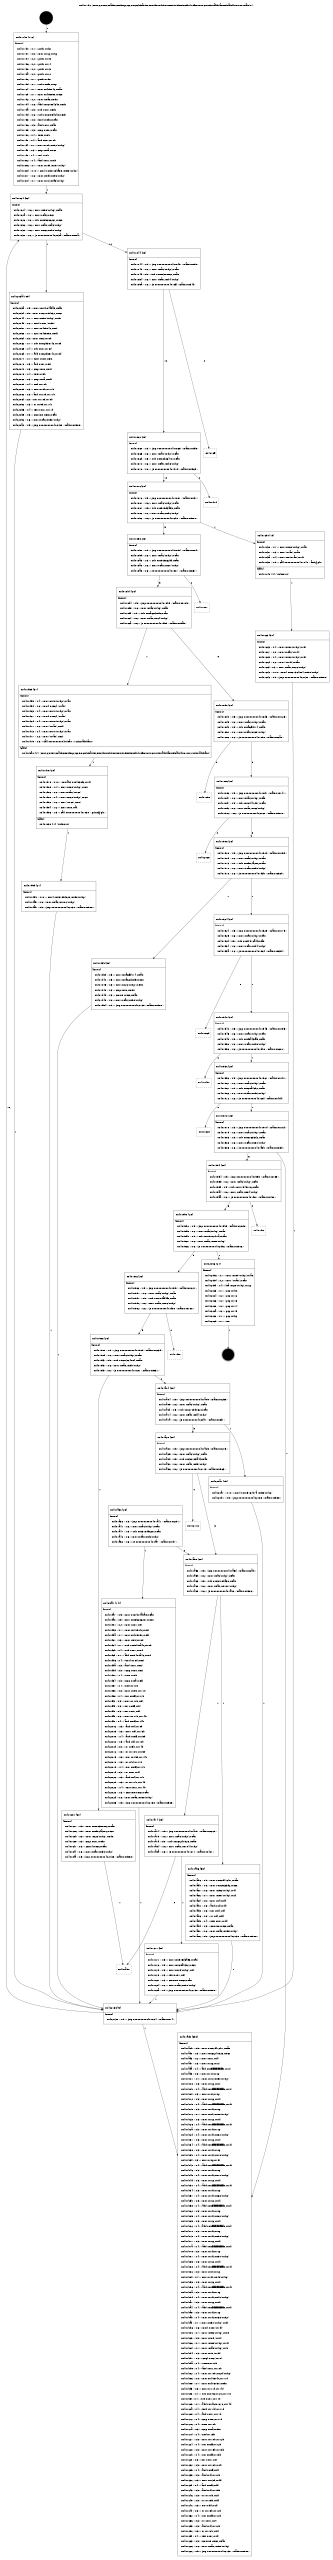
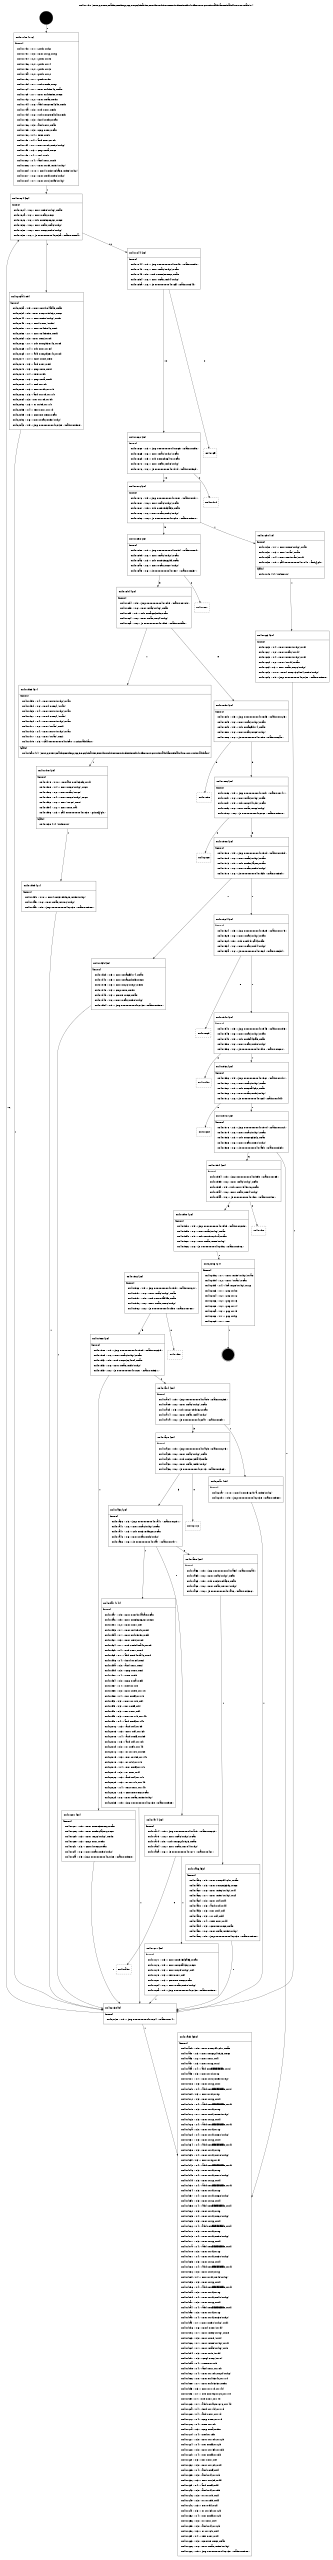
(187, 1261) -> none
(207, 1513) -> (169, 1489)
(201, 1705) -> (182, 1678)
(114, 1912) -> (93, 1935)
